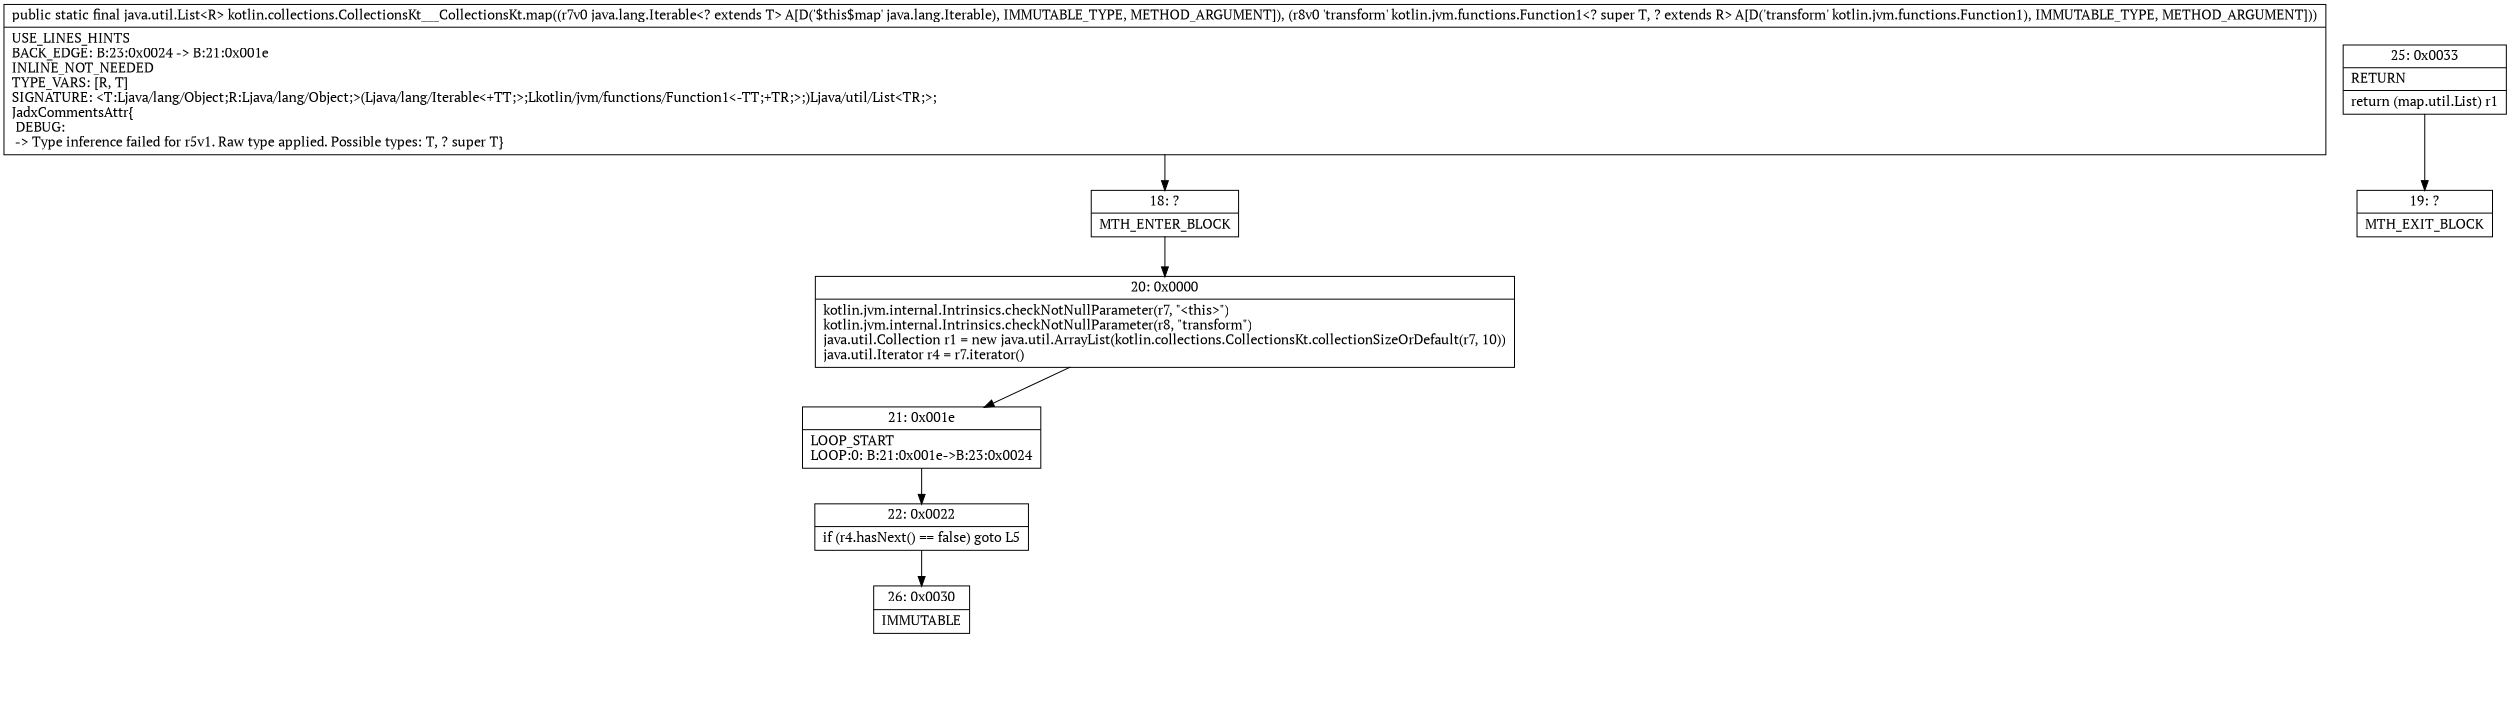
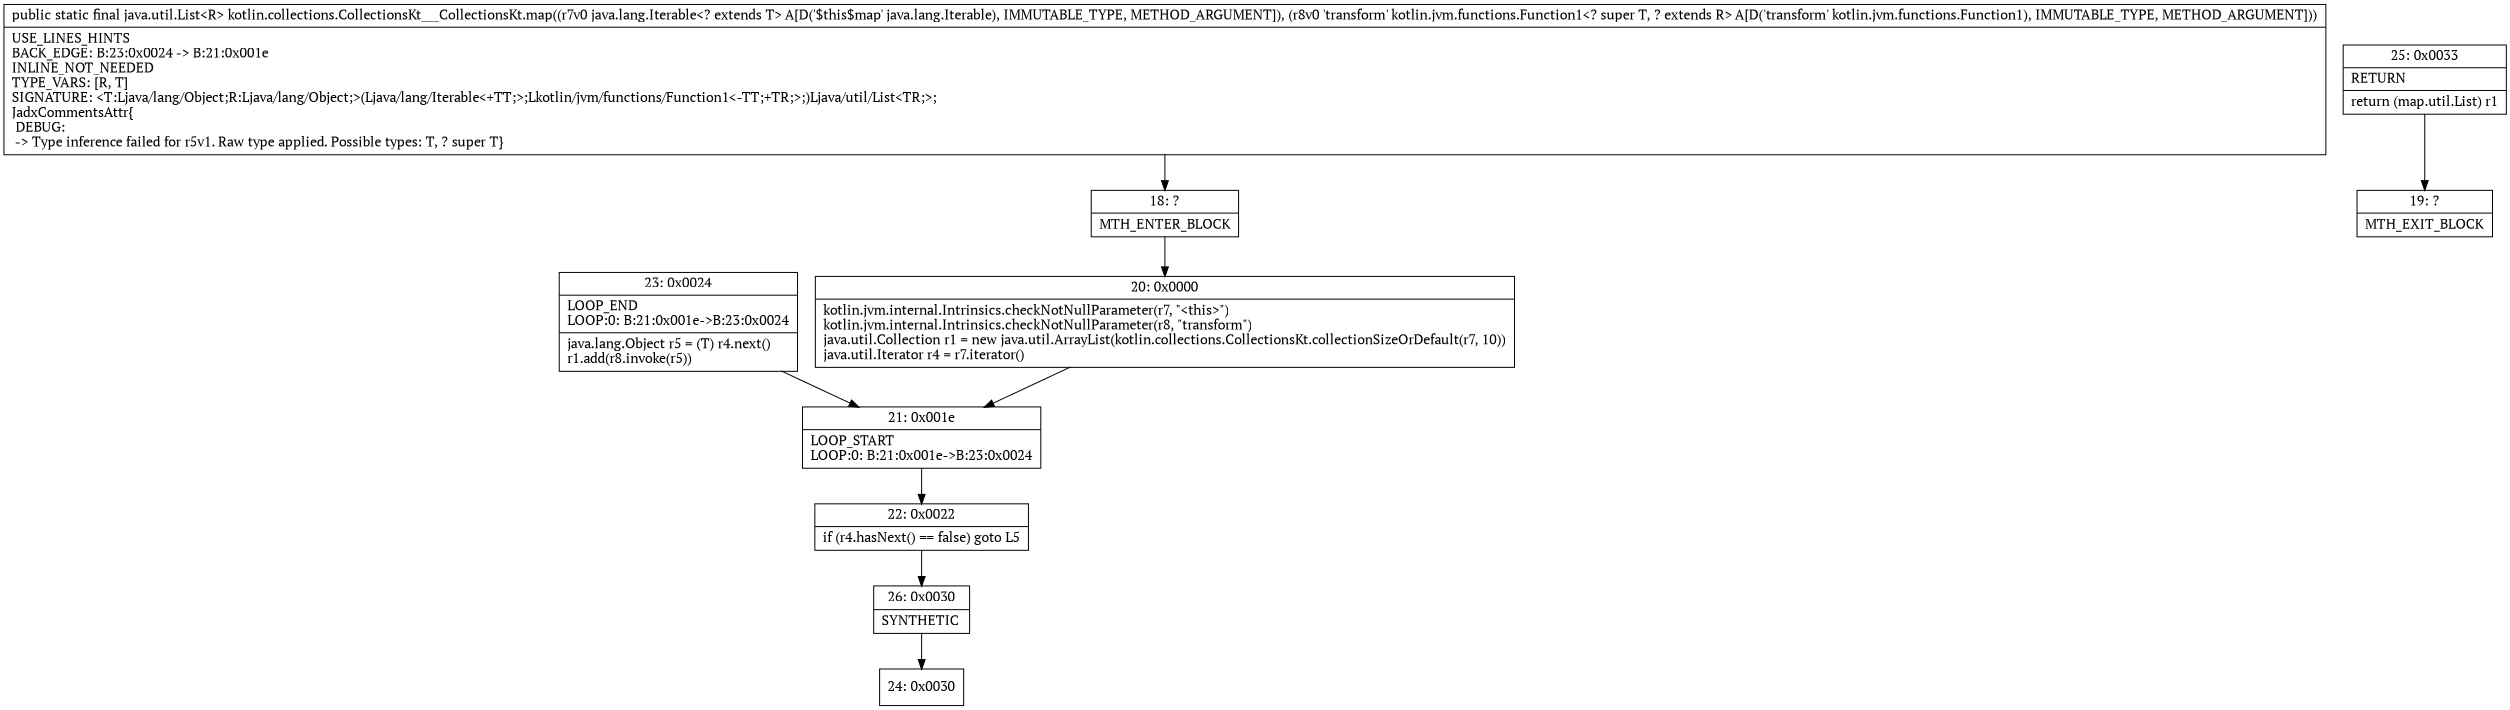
none -> (678, 322)
(922, 621) -> (921, 621)
none -> (922, 687)
